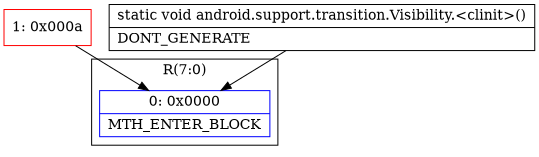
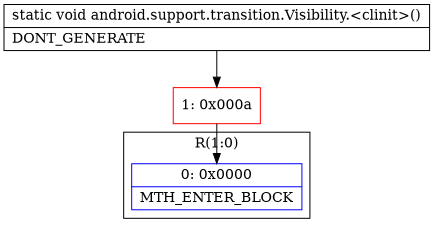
(258, 68) -> (217, 64)
(185, 71) -> (217, 144)
